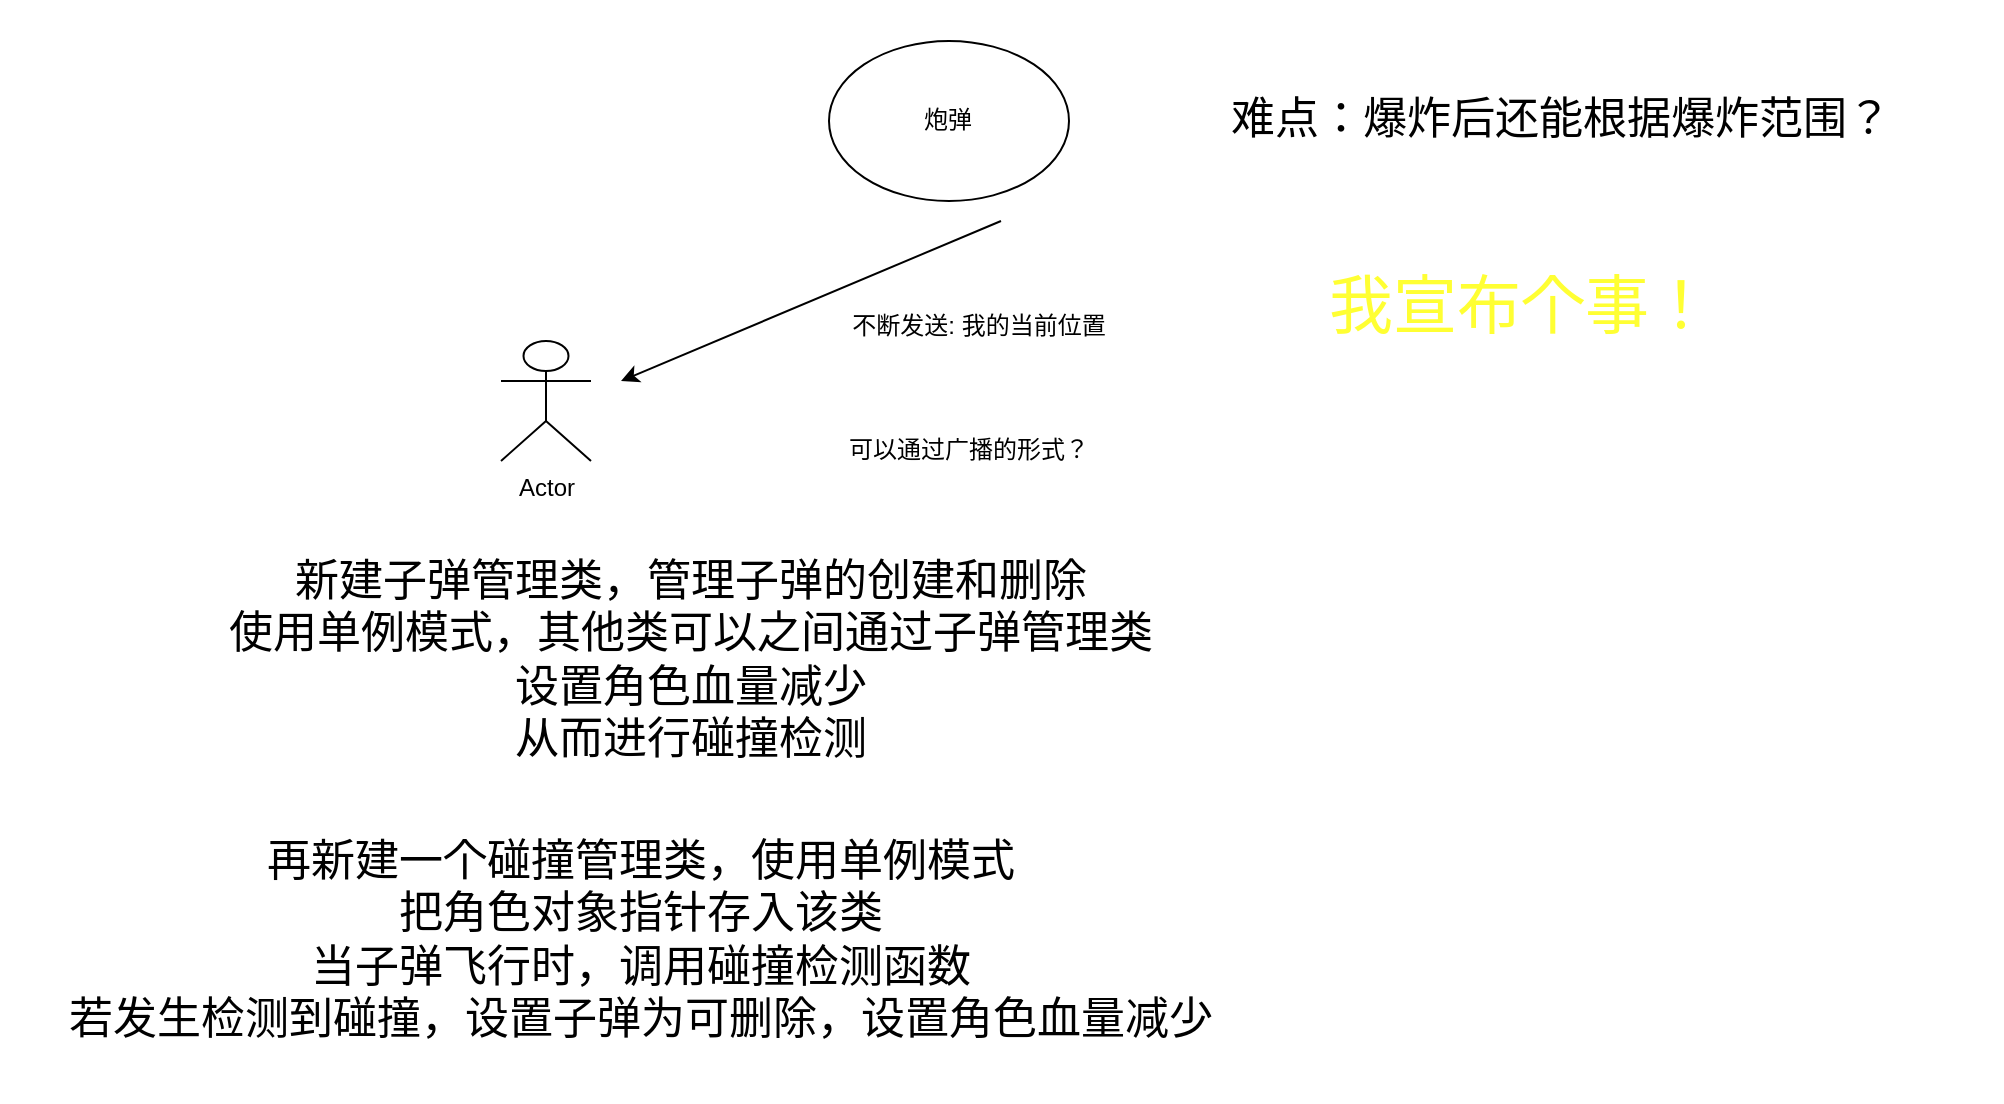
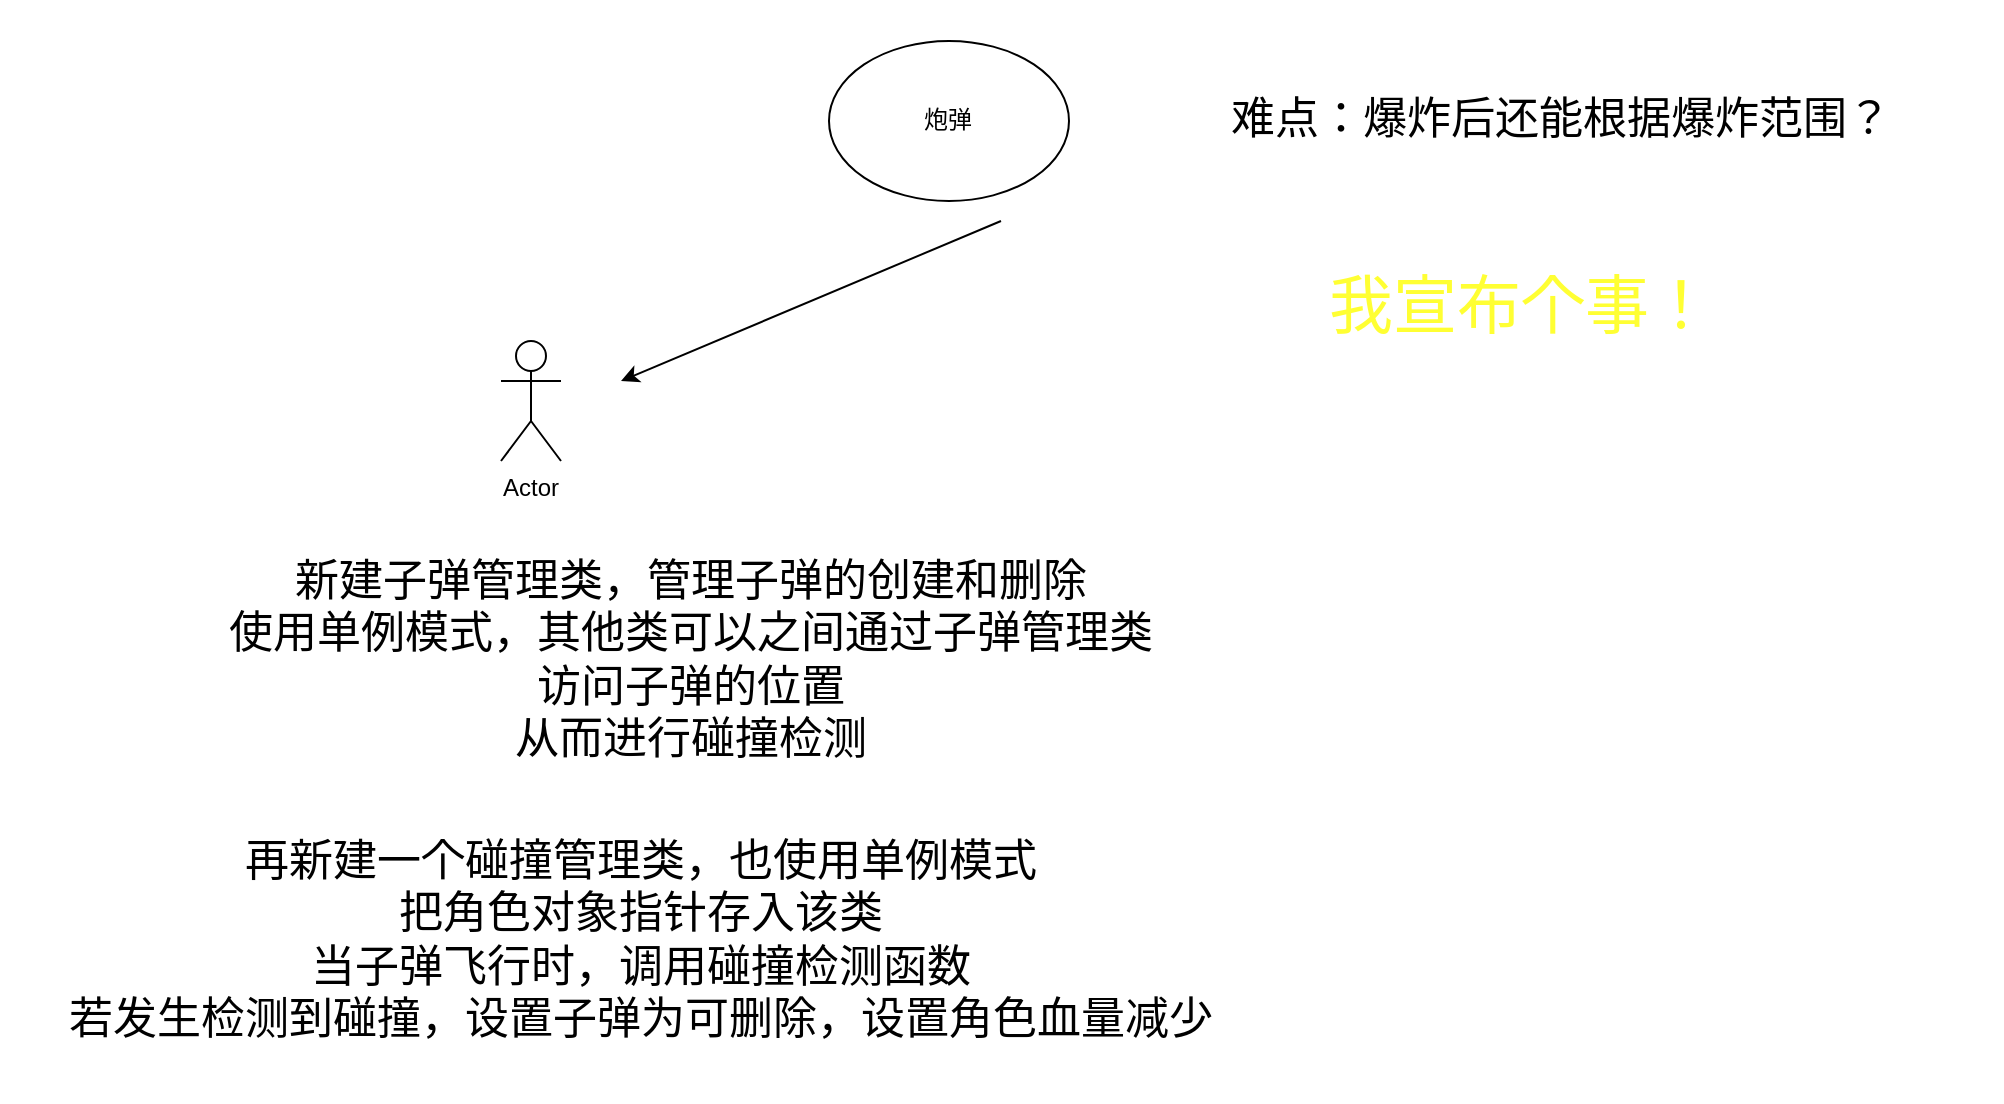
(979, 327) -> none
(546, 401) -> (531, 401)
(969, 451) -> none
(692, 661) -> (692, 661)
(642, 941) -> (642, 941)
